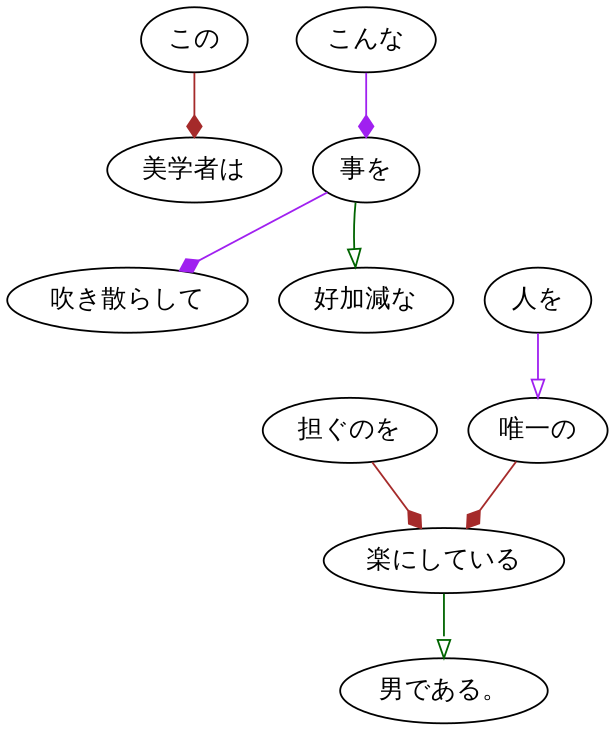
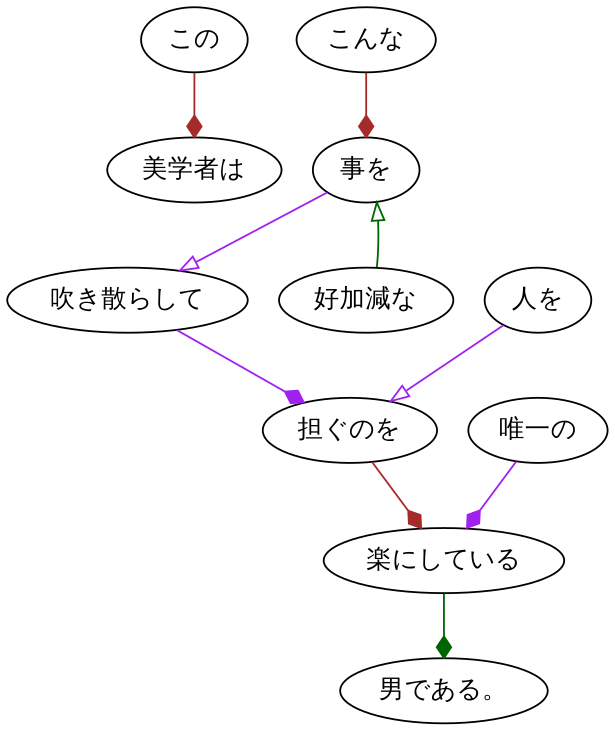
(366, 94) -> (366, 94)
(354, 226) -> (378, 244)
(262, 227) -> (262, 227)
(538, 356) -> (455, 358)
none -> (231, 361)
(498, 486) -> (498, 486)
(444, 615) -> (444, 615)
